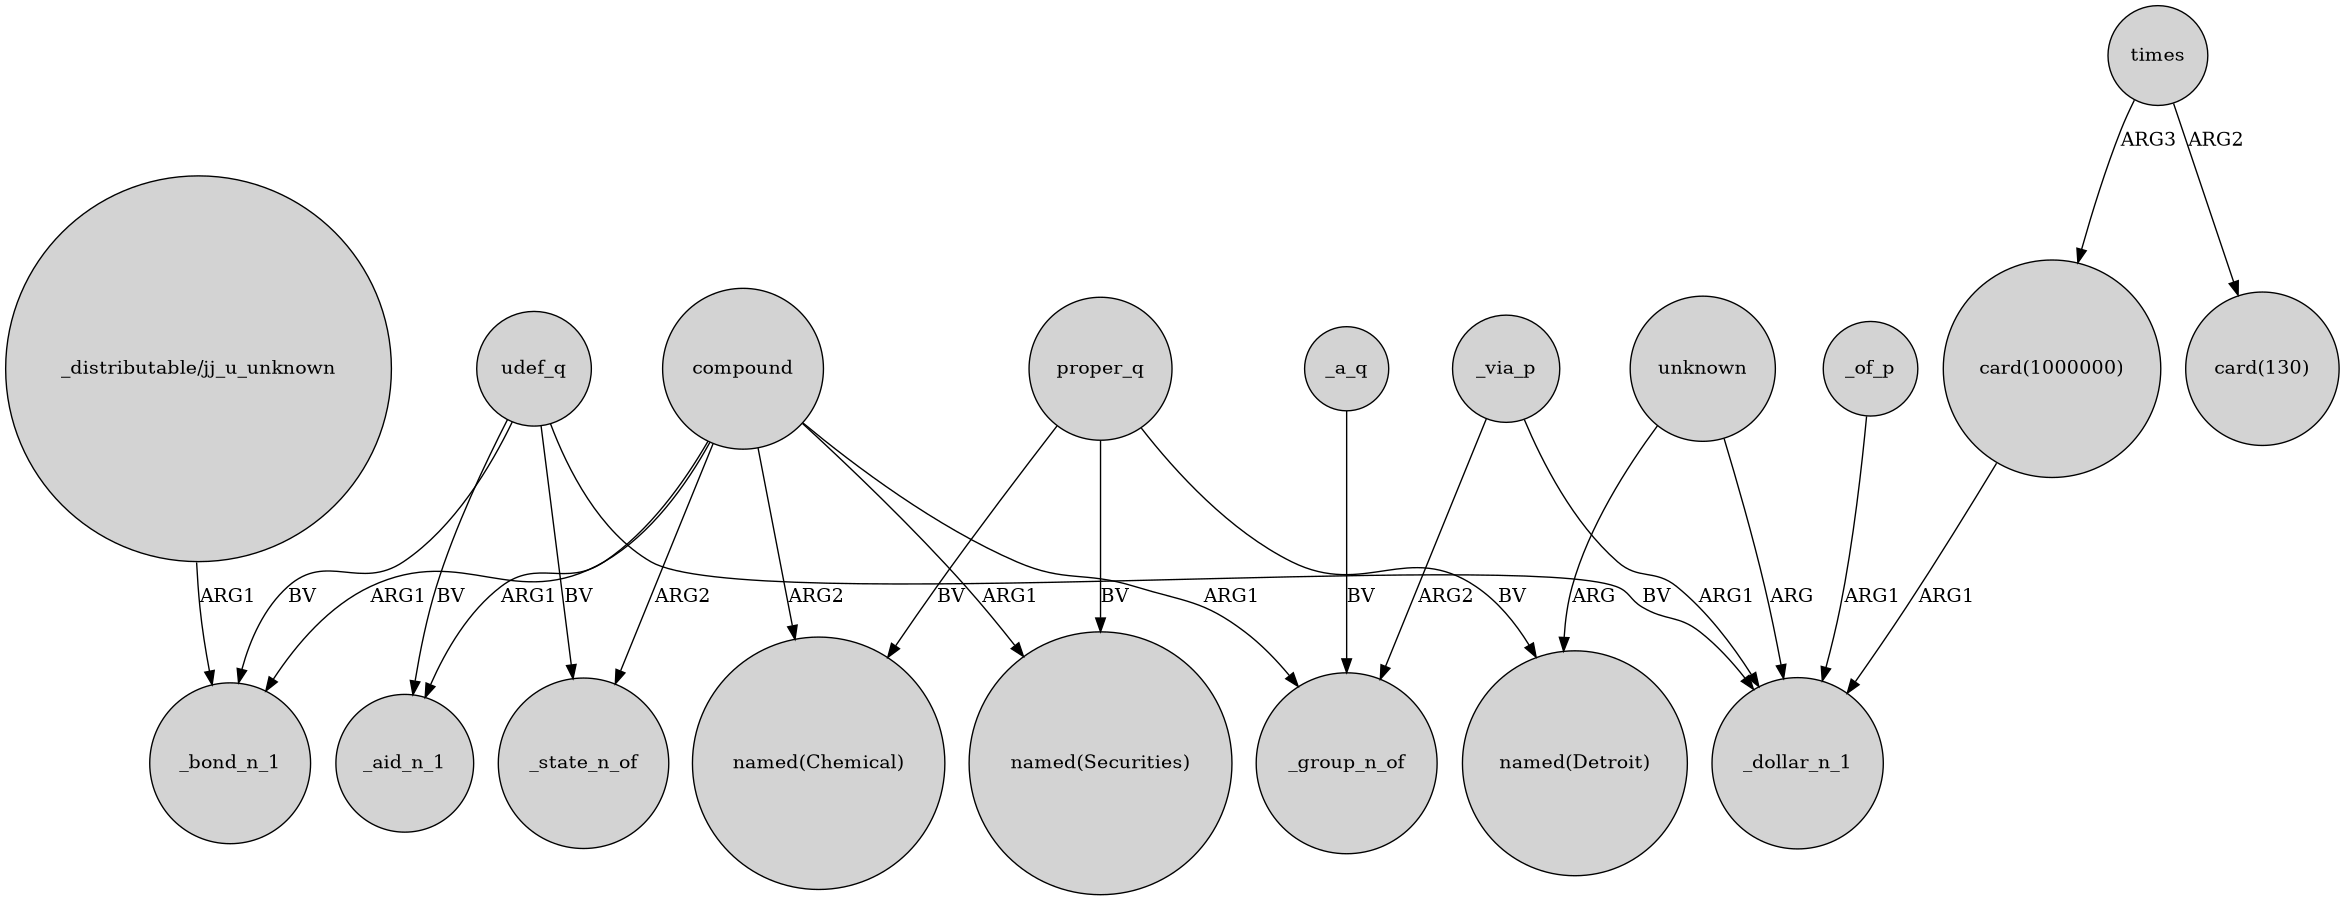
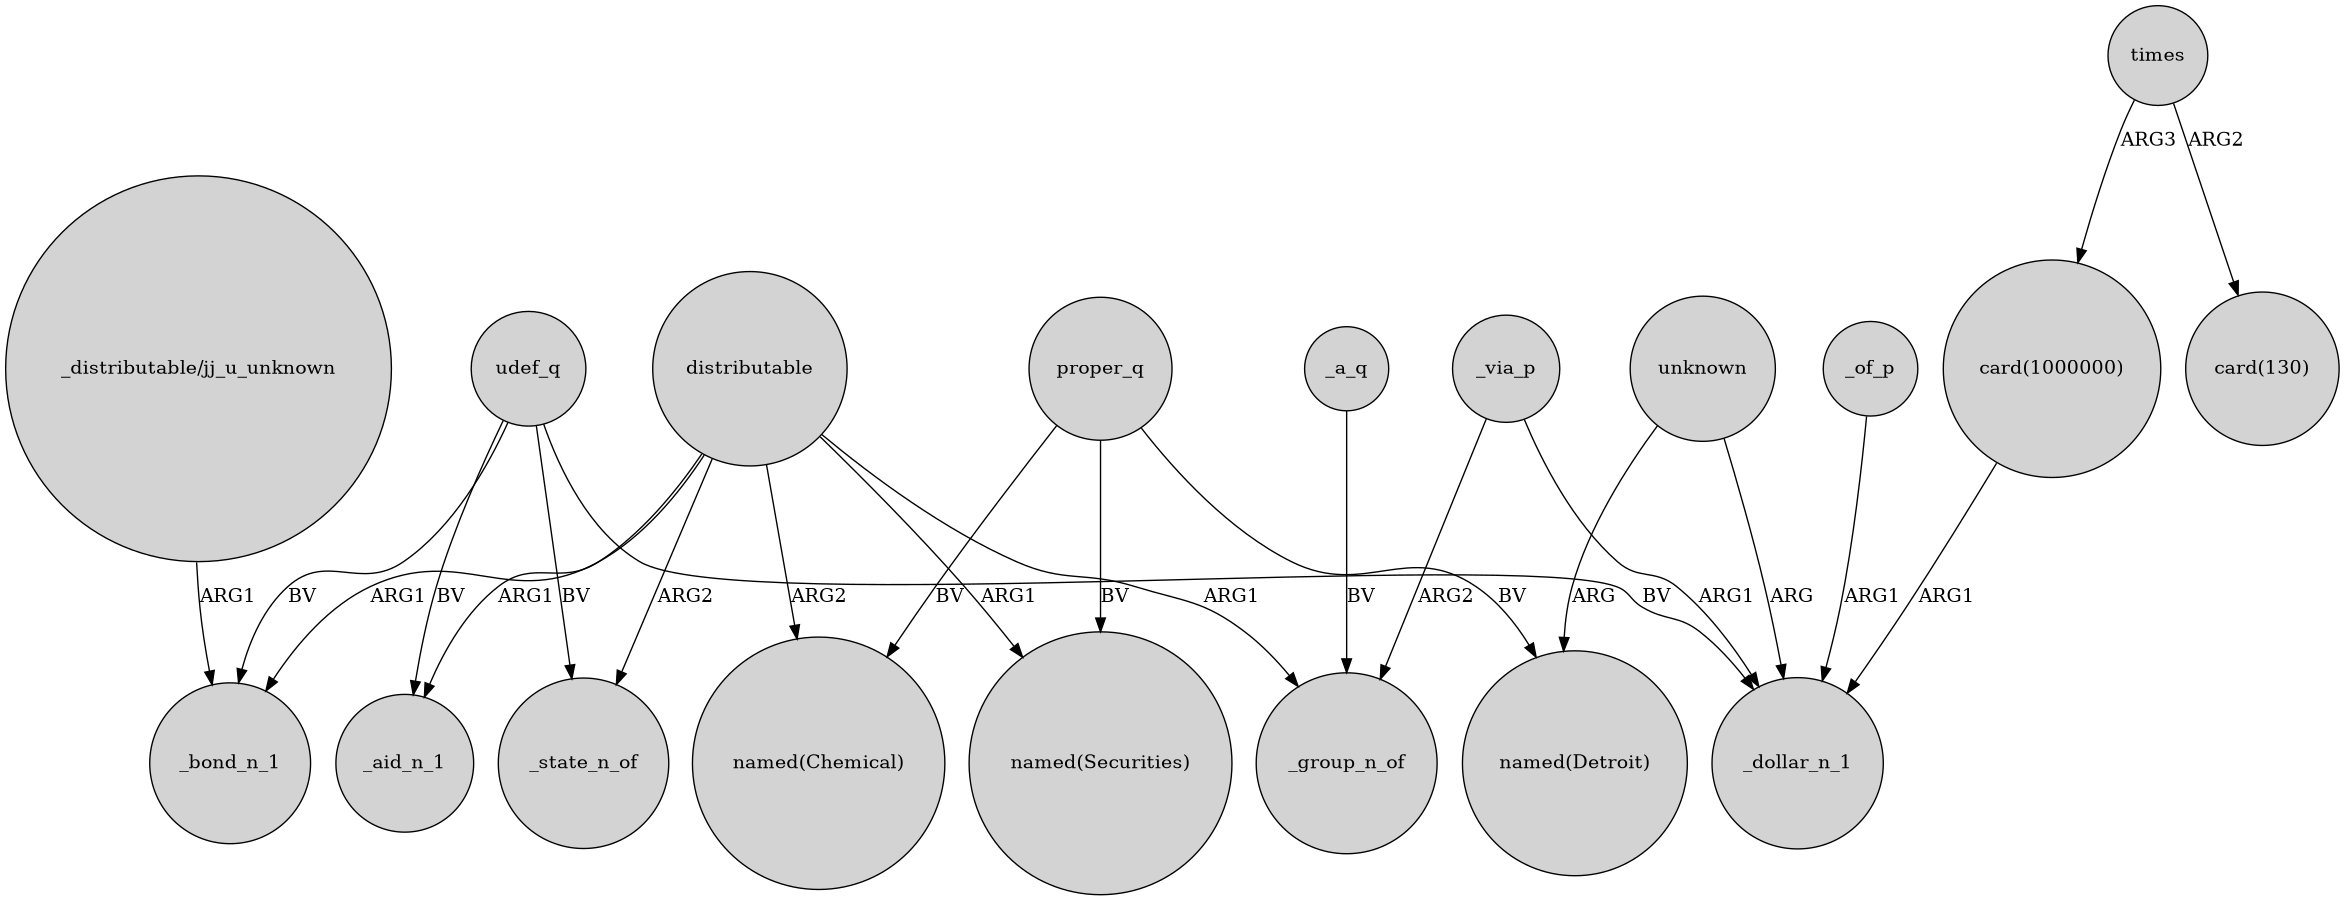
(743, 369) -> (750, 369)
